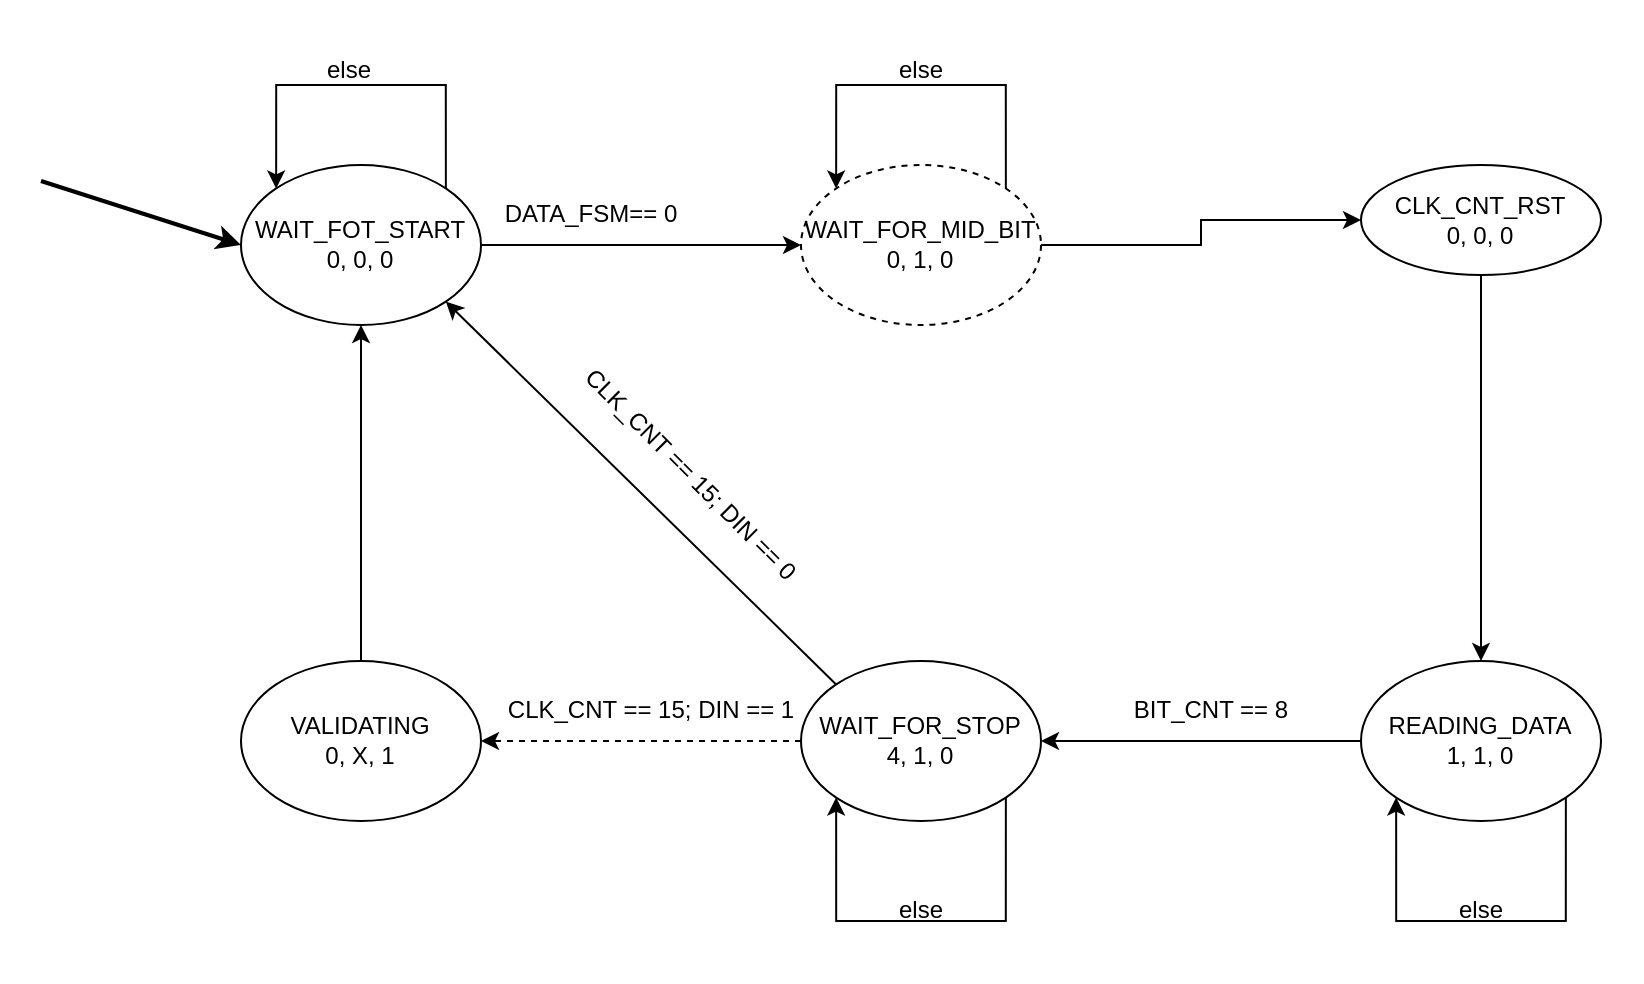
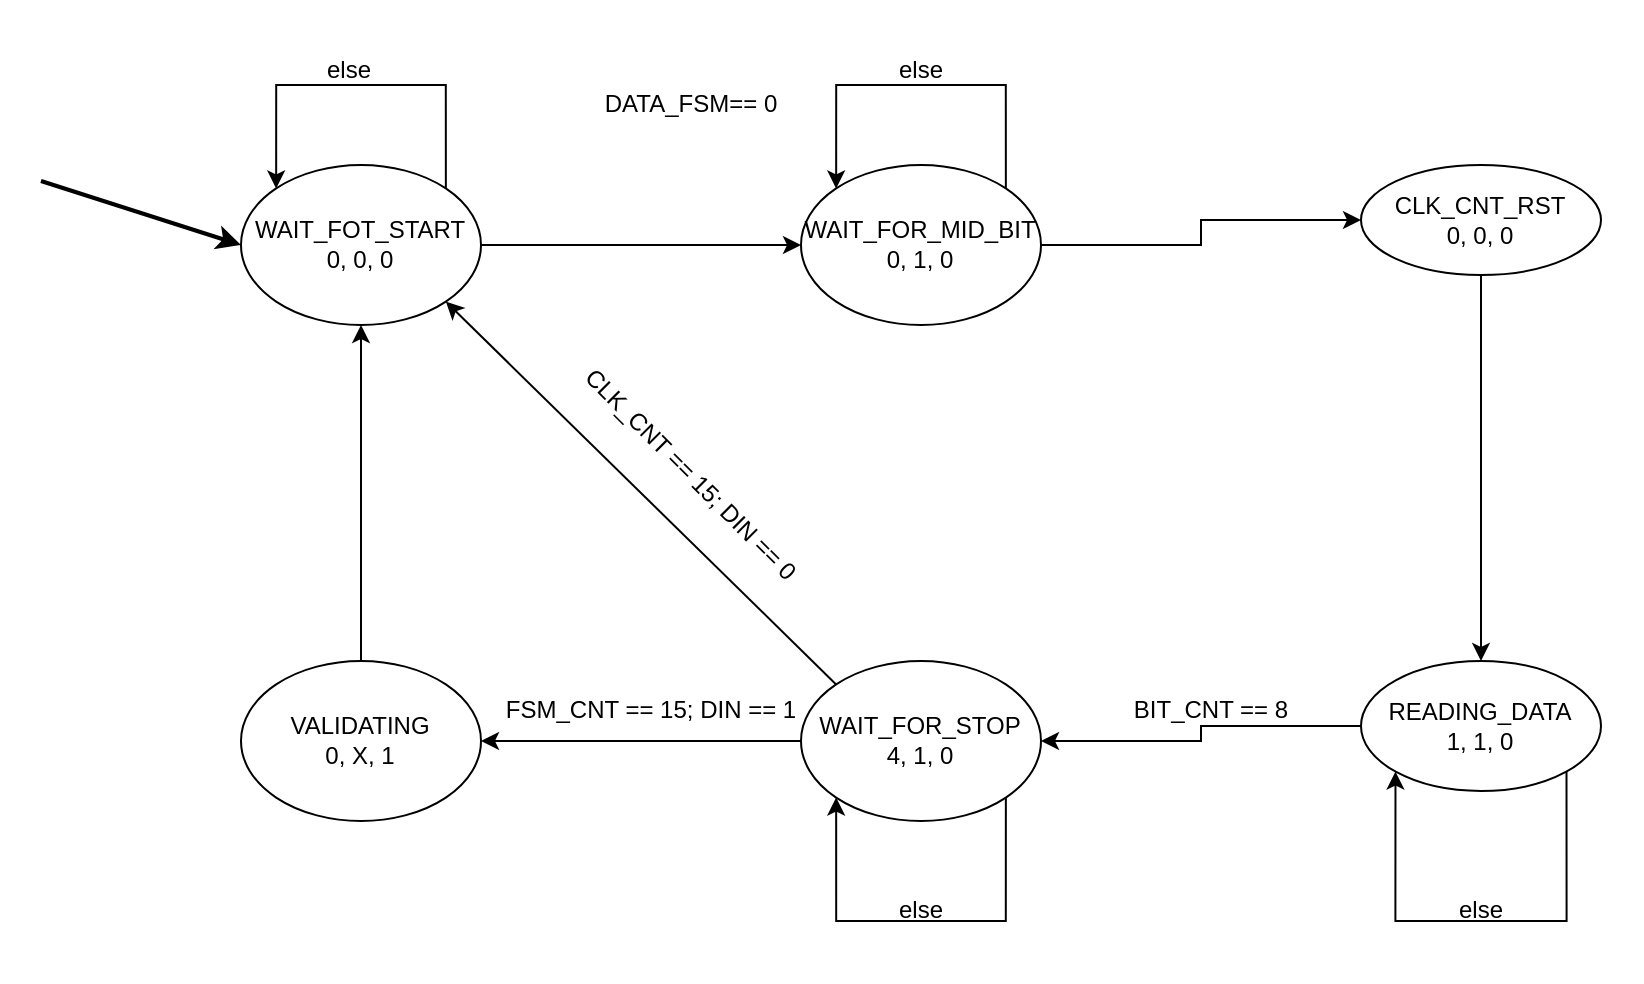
(591, 215) -> (691, 105)
(921, 245) -> (921, 245)
(652, 711) -> (652, 711)
(648, 741) -> (648, 741)
(1481, 741) -> (1481, 726)
